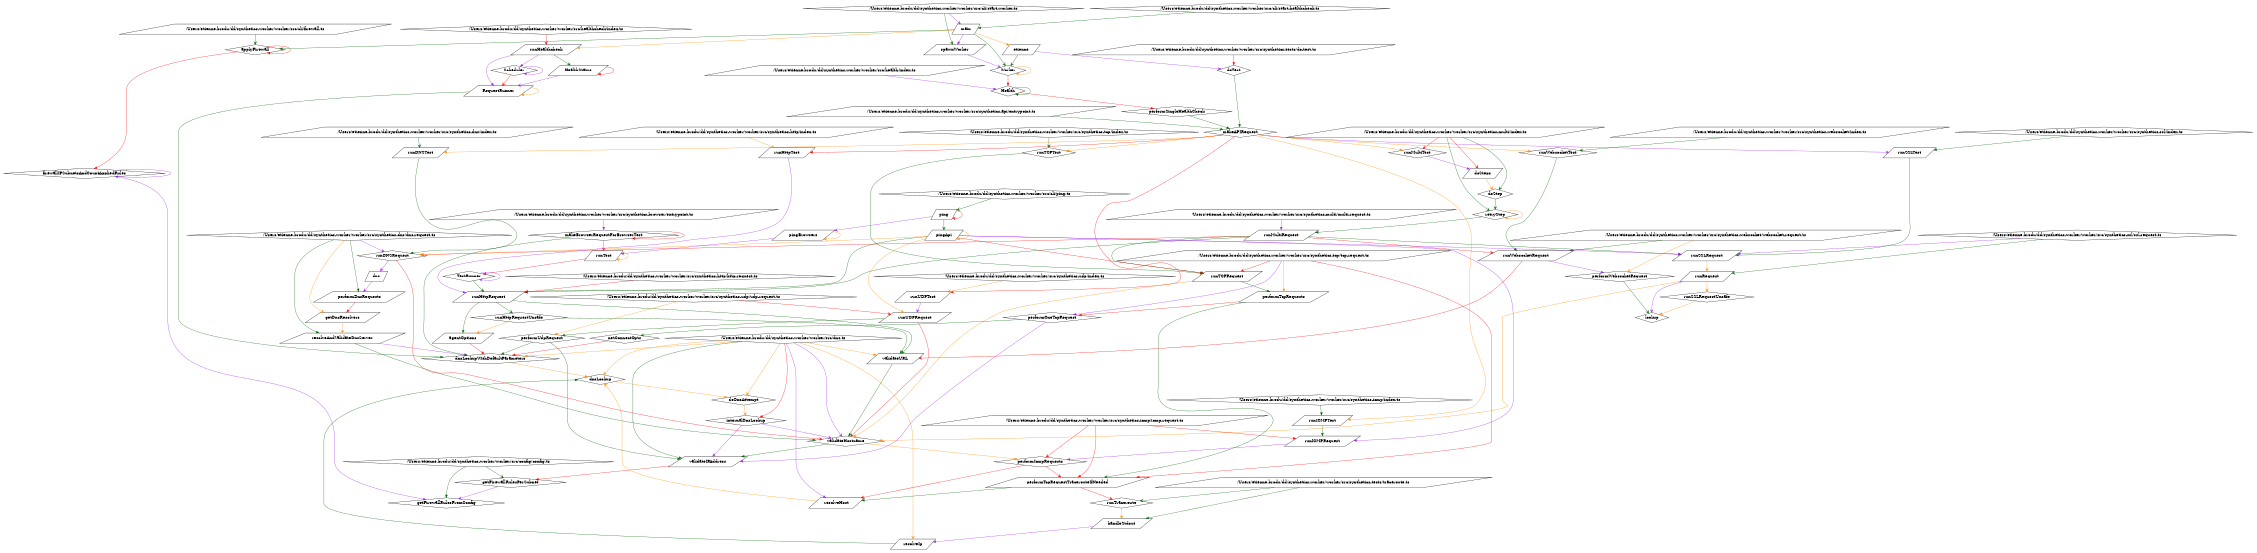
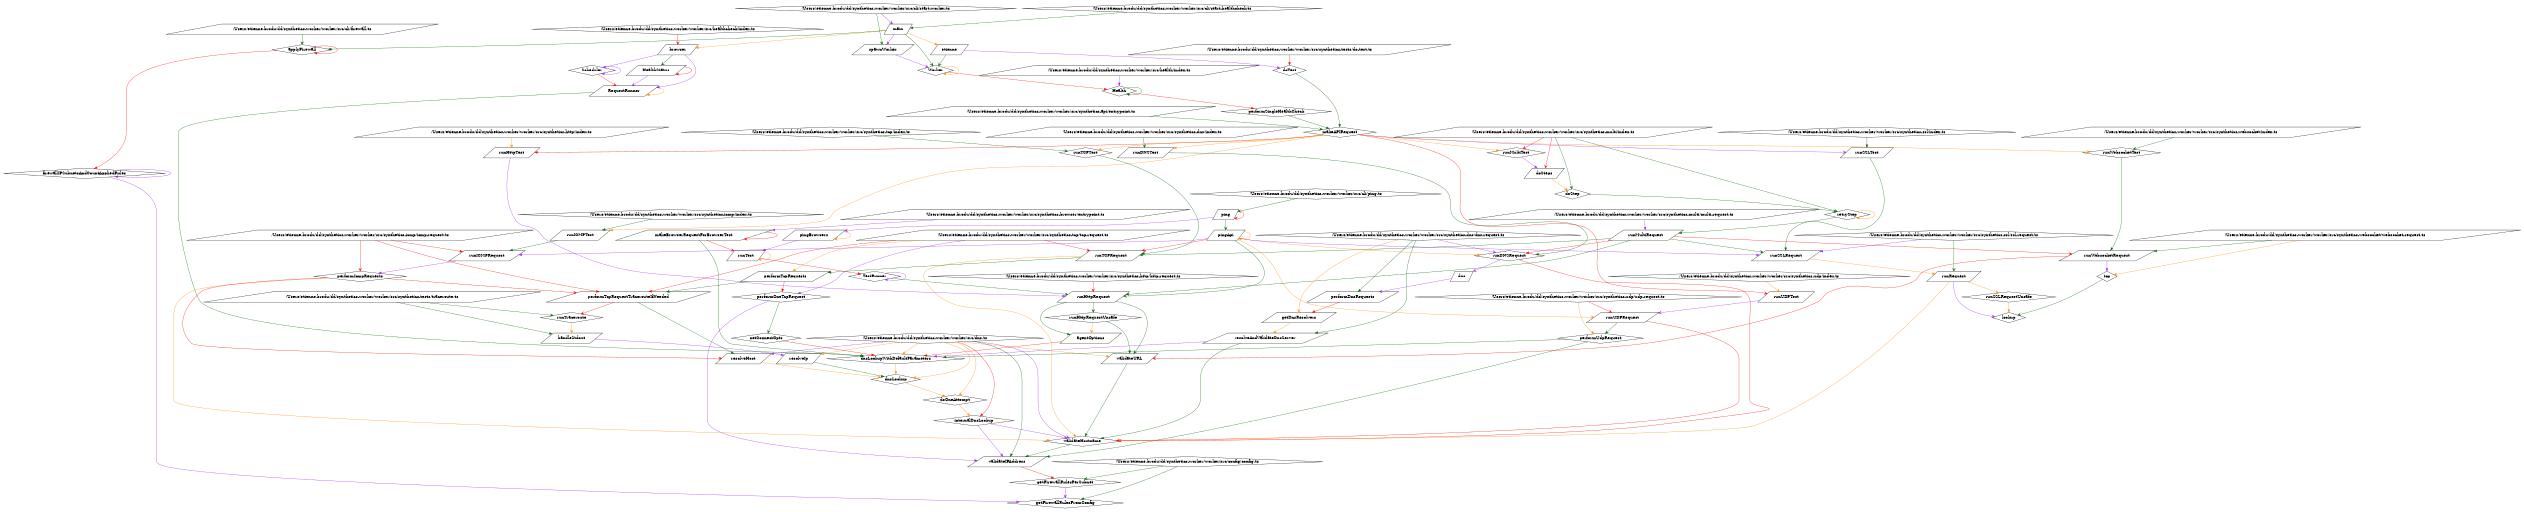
(546, 50) -> (678, 50)
(604, 235) -> (694, 235)
(1620, 276) -> (2107, 276)
(941, 451) -> (483, 425)
